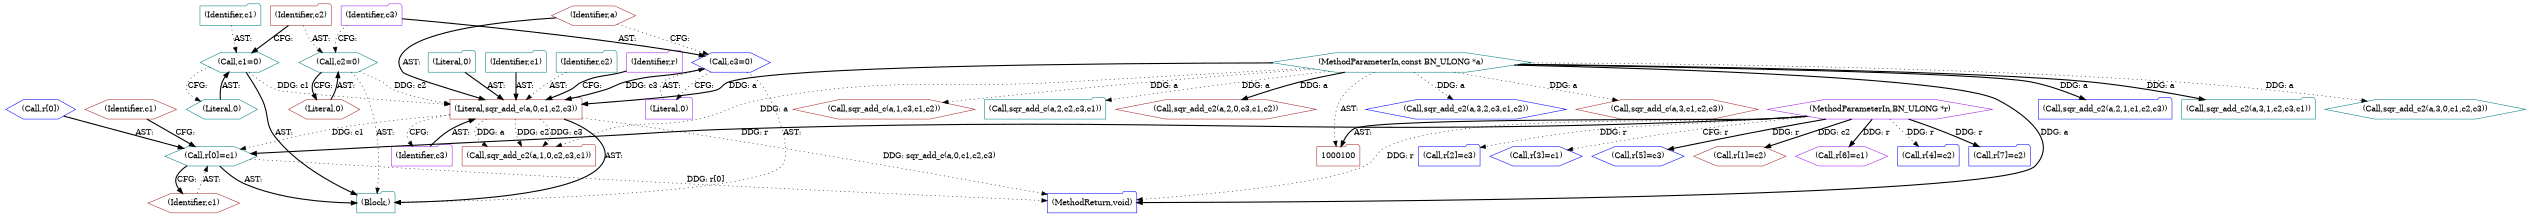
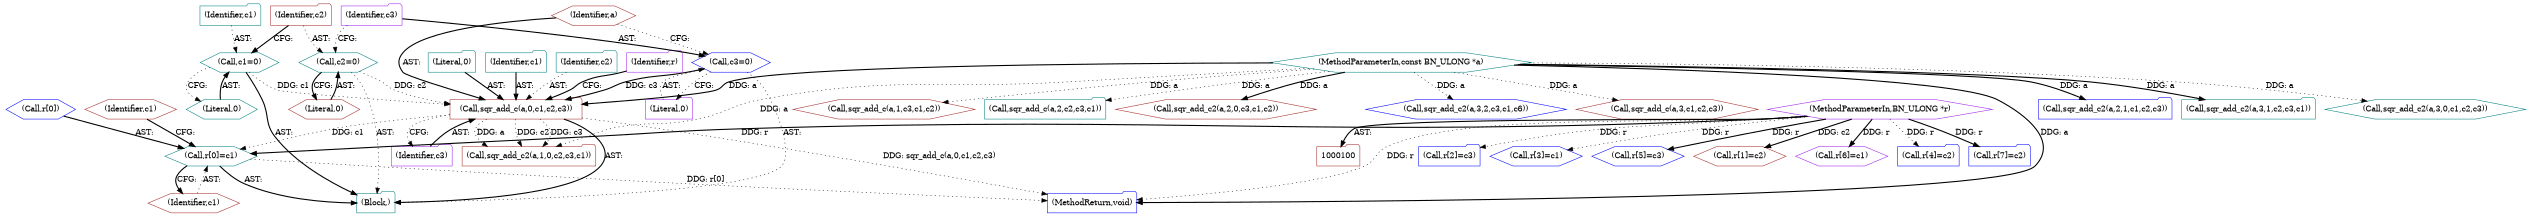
(1341, 99) -> none
(516, 109) -> (516, 109)
(1466, 109) -> (1466, 109)
(1716, 133) -> (1716, 133)
